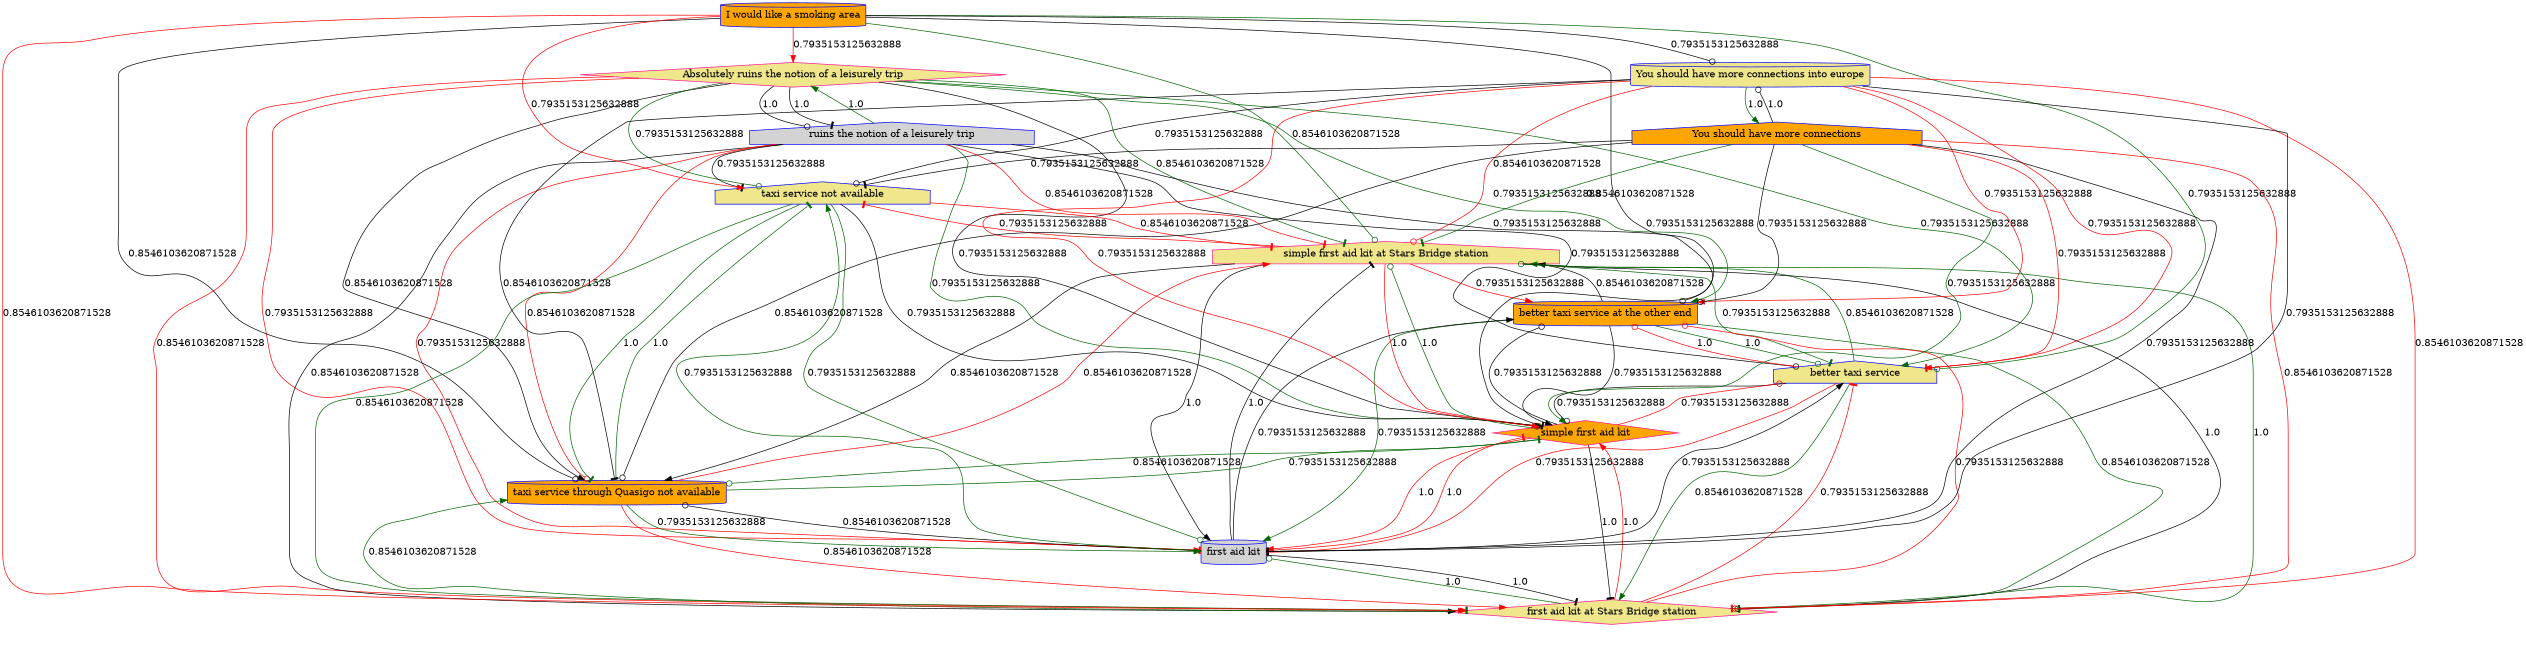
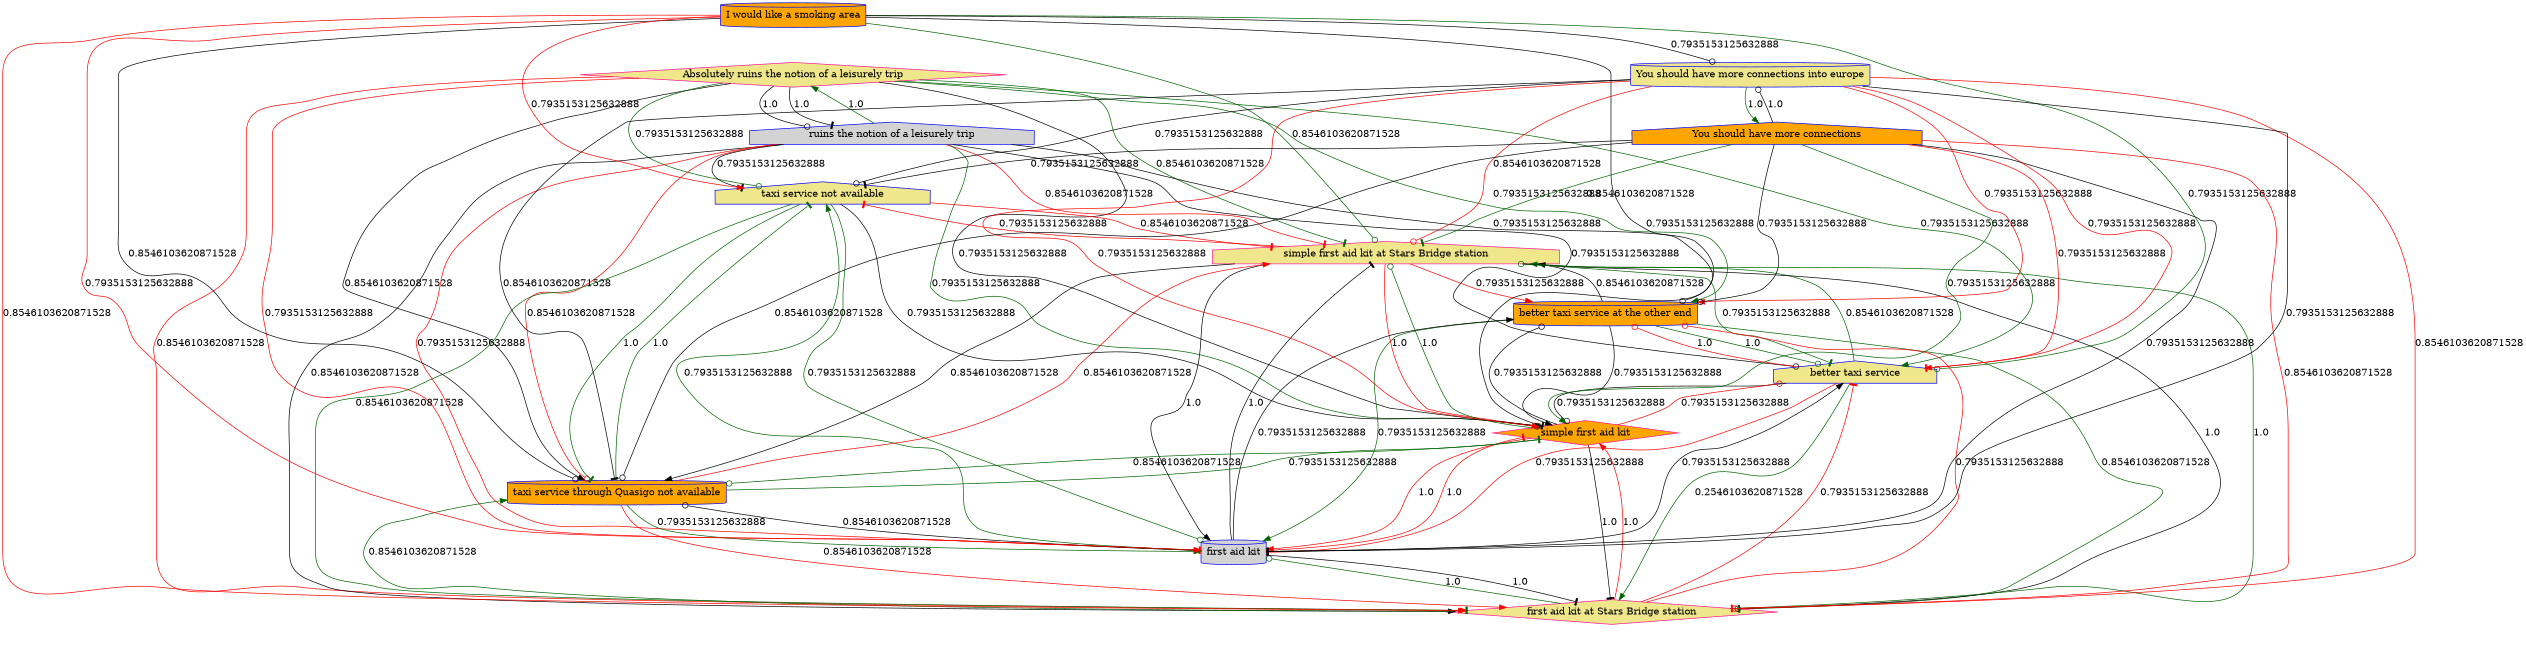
(793, 41) -> (195, 396)
(1749, 493) -> (1749, 493)
